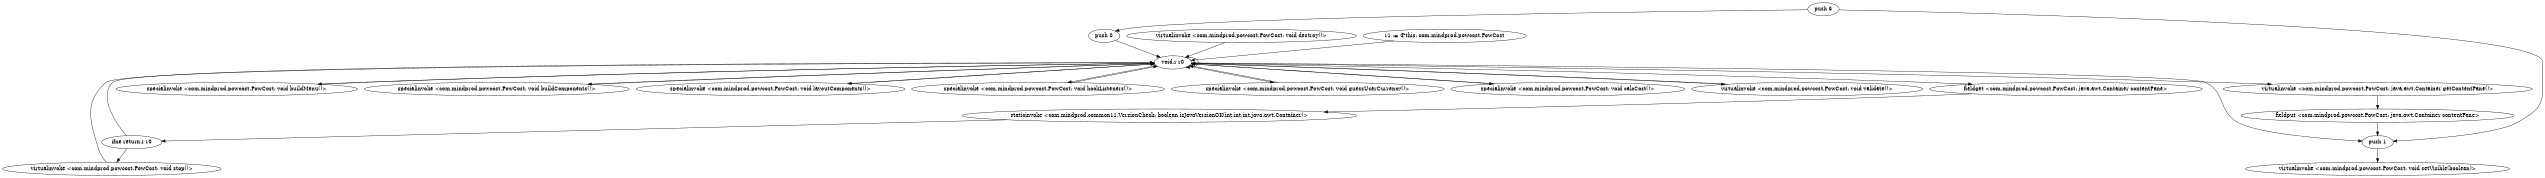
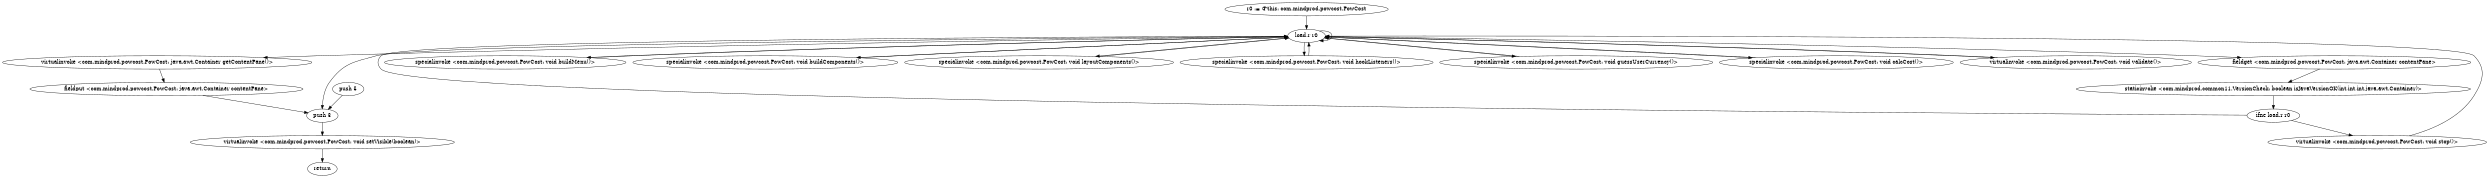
(1823, 9) -> (348, 89)
(1104, 36) -> none
(1242, 36) -> none
(1445, 36) -> (1307, 9)
(1173, 62) -> (1307, 36)
(132, 142) -> (2273, 116)
(2378, 142) -> (322, 116)
none -> (322, 169)
